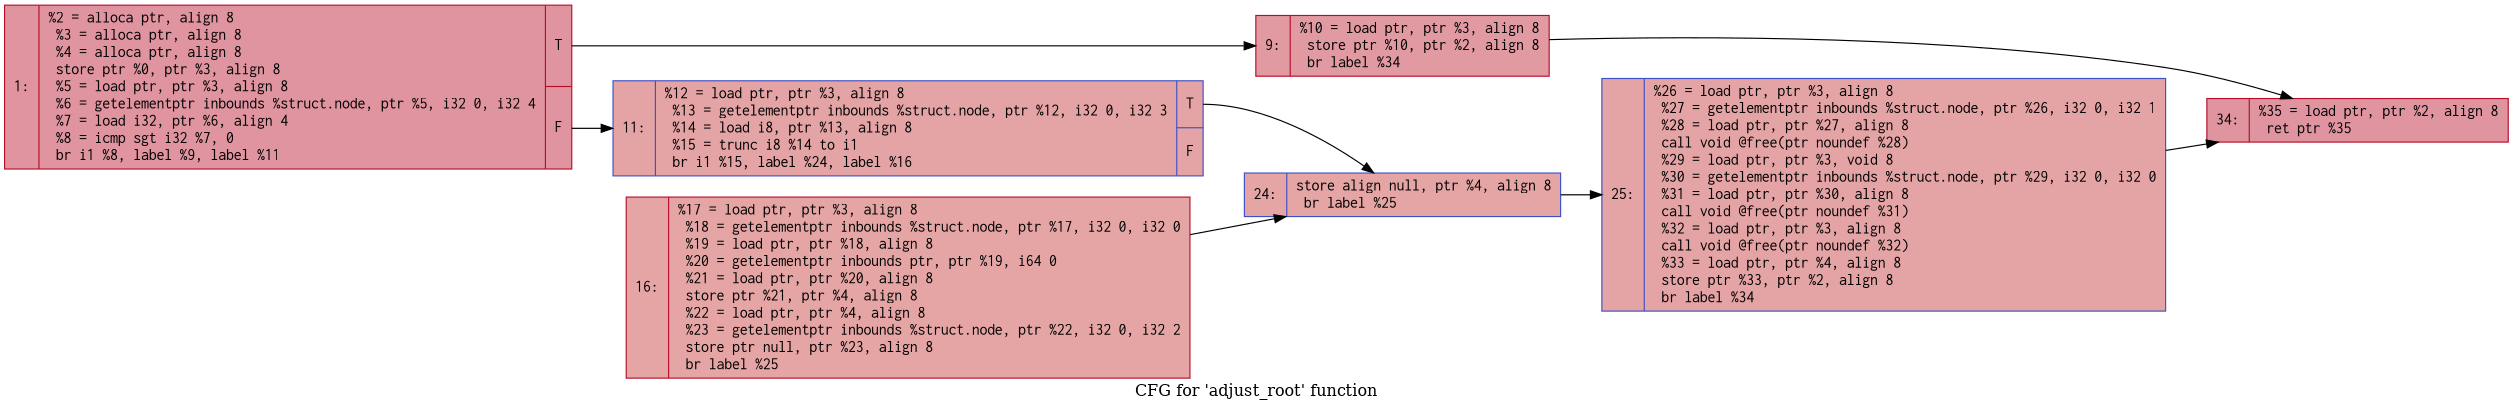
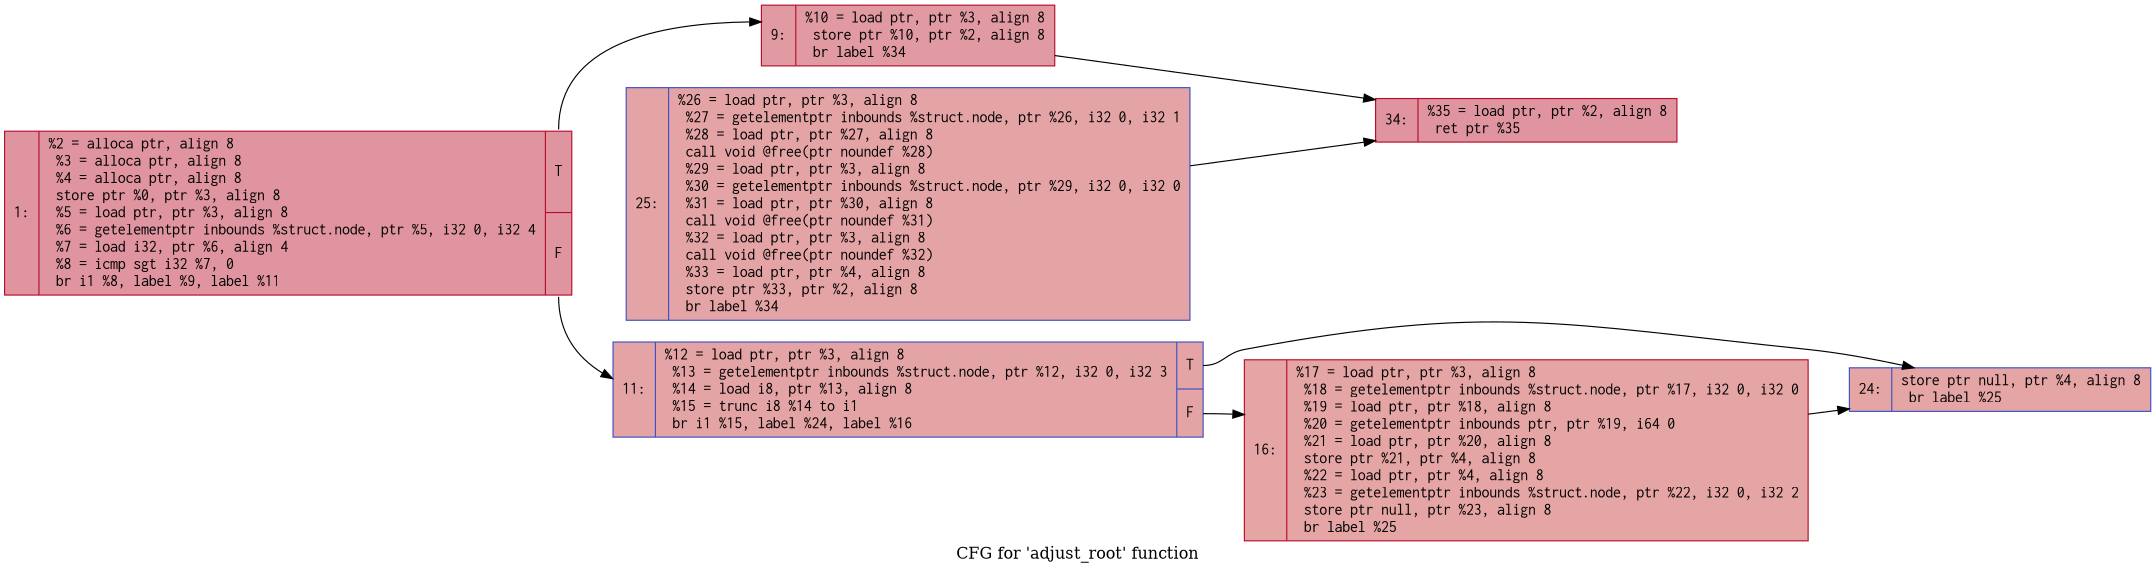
(1774, 160) -> (802, 169)
(1424, 186) -> (2021, 380)
(1576, 195) -> none
none -> (1218, 414)
